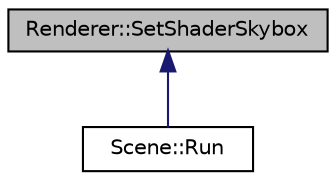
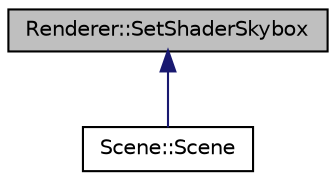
(168, 149) -> (168, 149)
